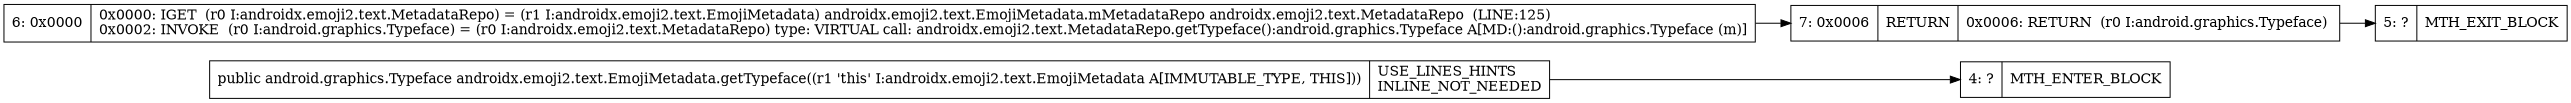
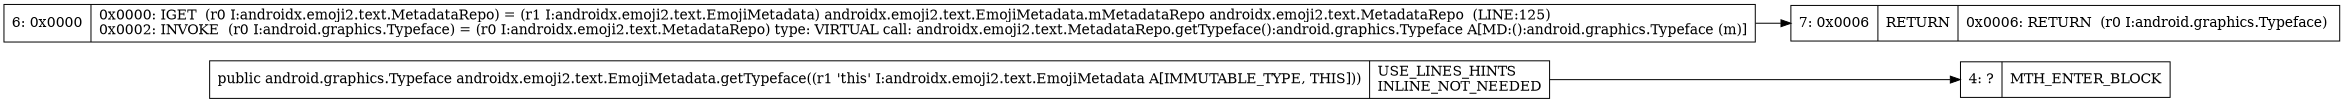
(2471, 23) -> none
